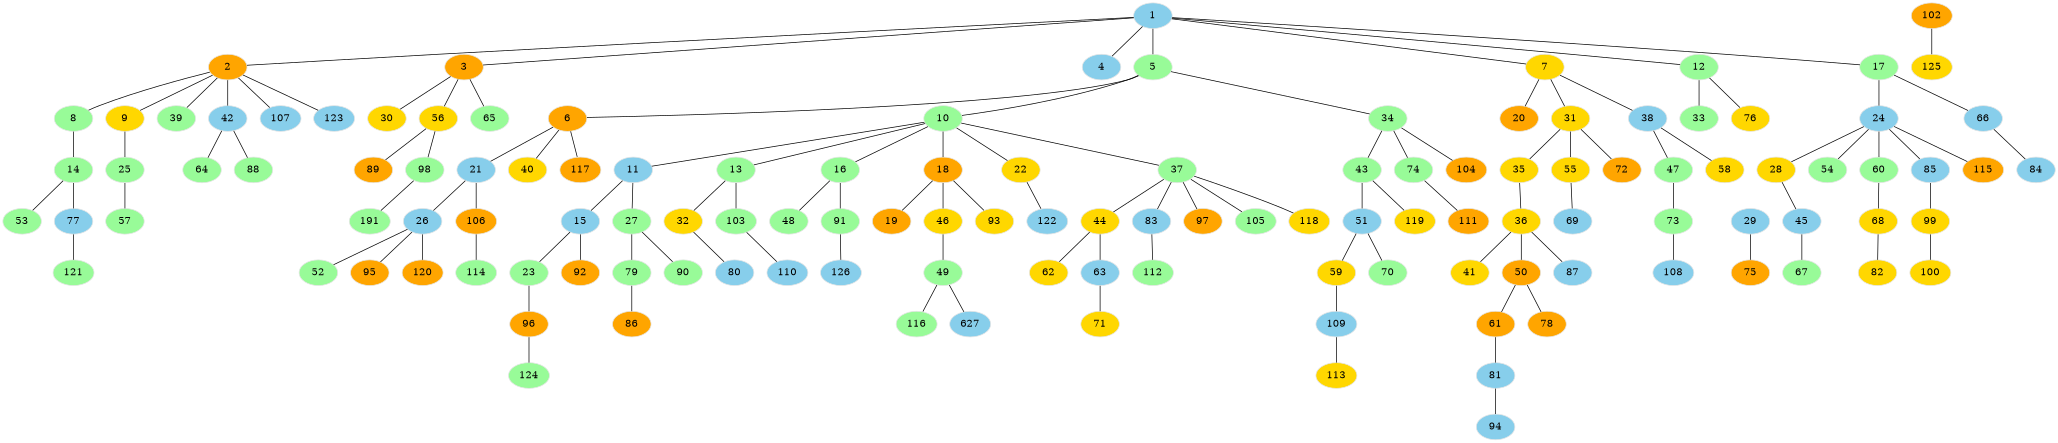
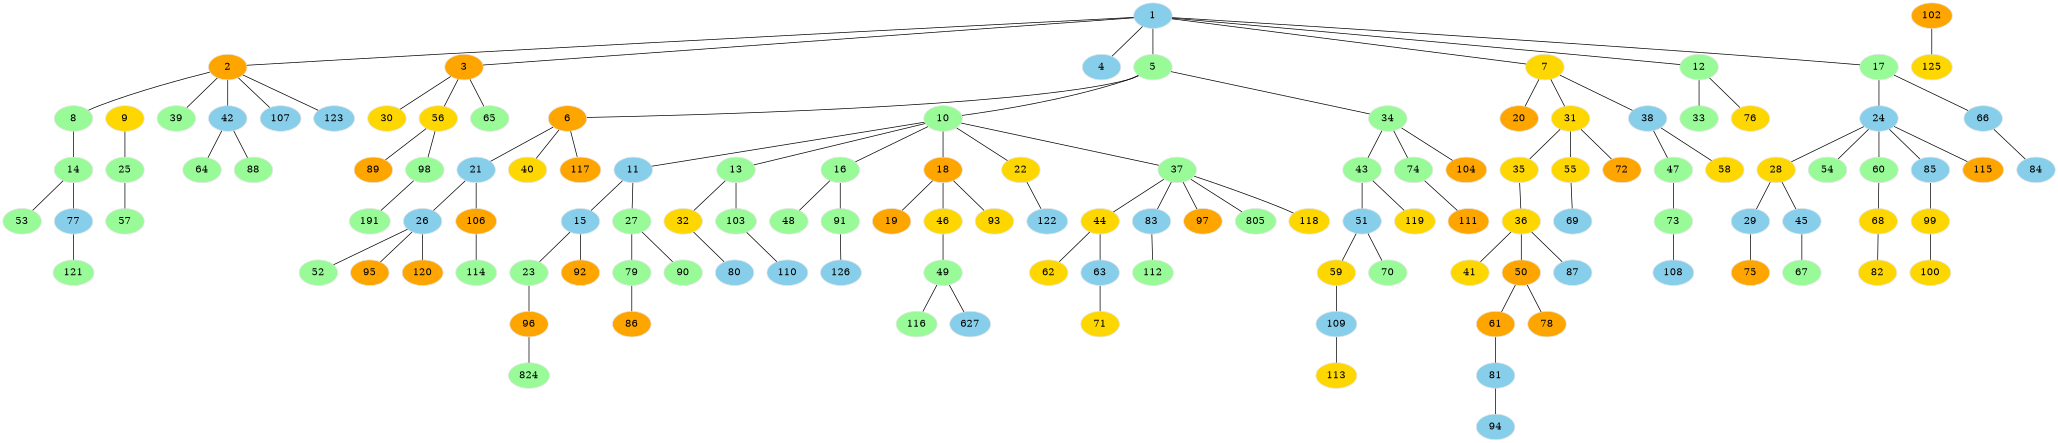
(176, 93) -> none
none -> (1763, 196)
(1256, 221) -> (1256, 221)
(529, 376) -> (529, 376)
